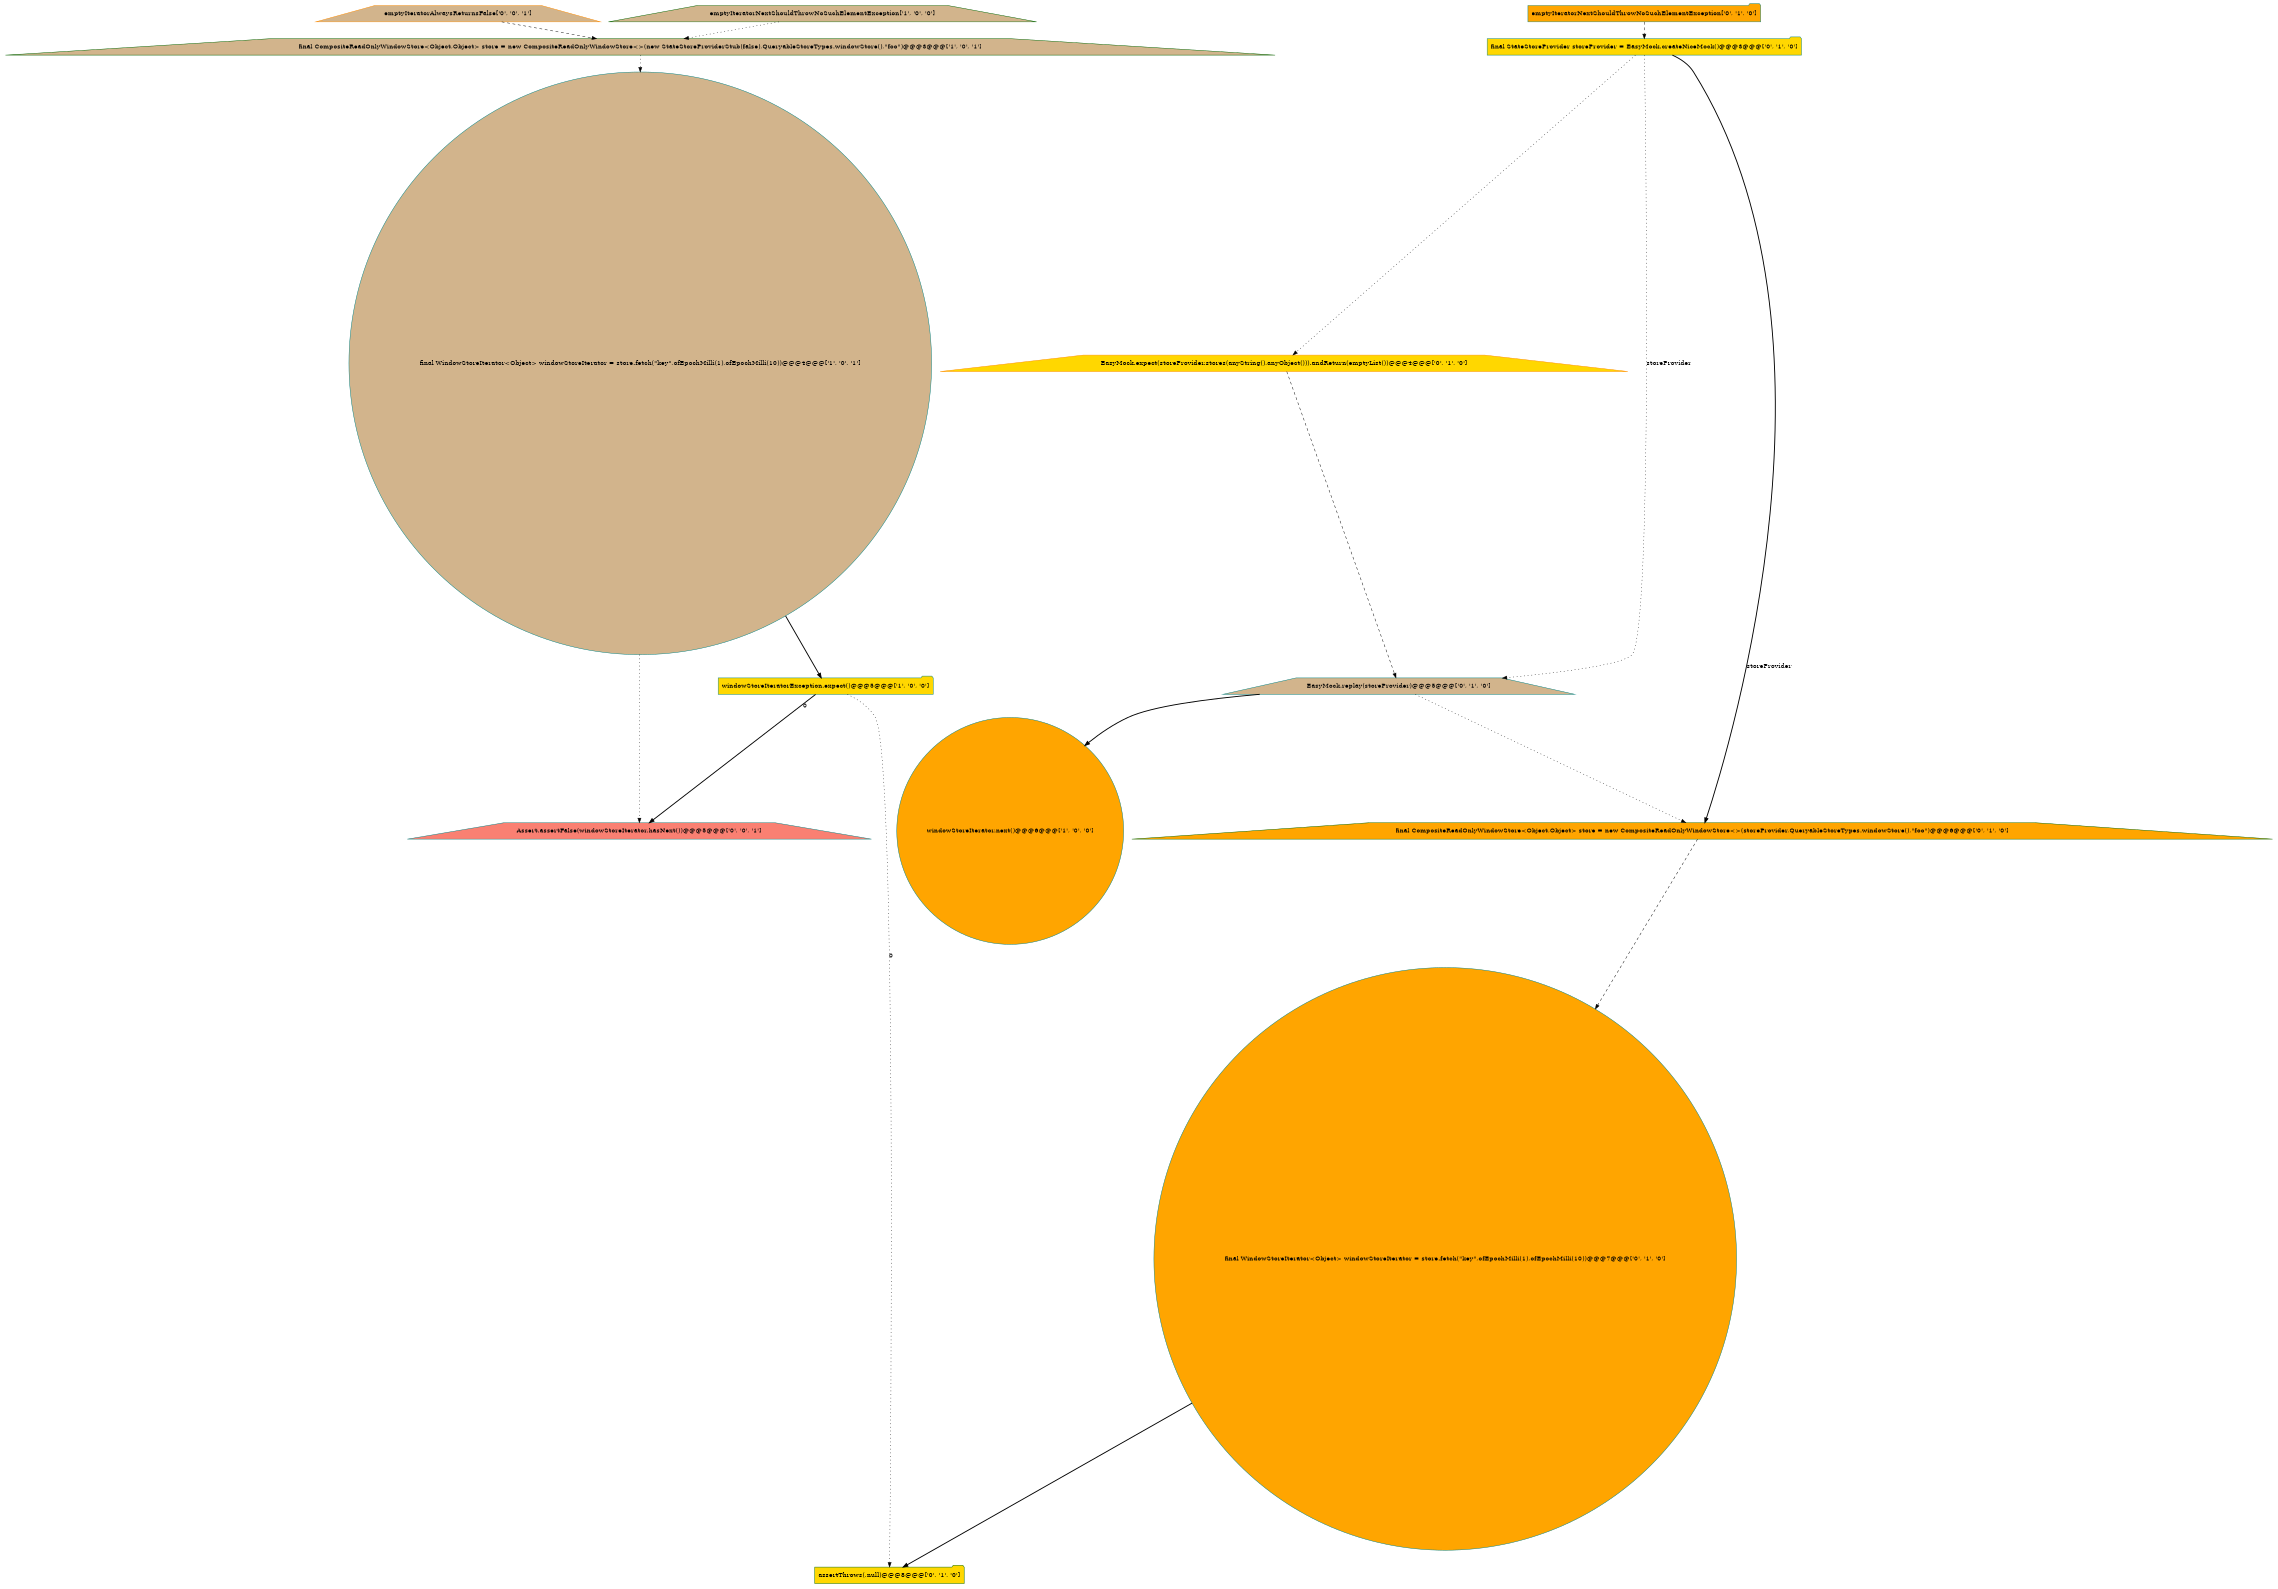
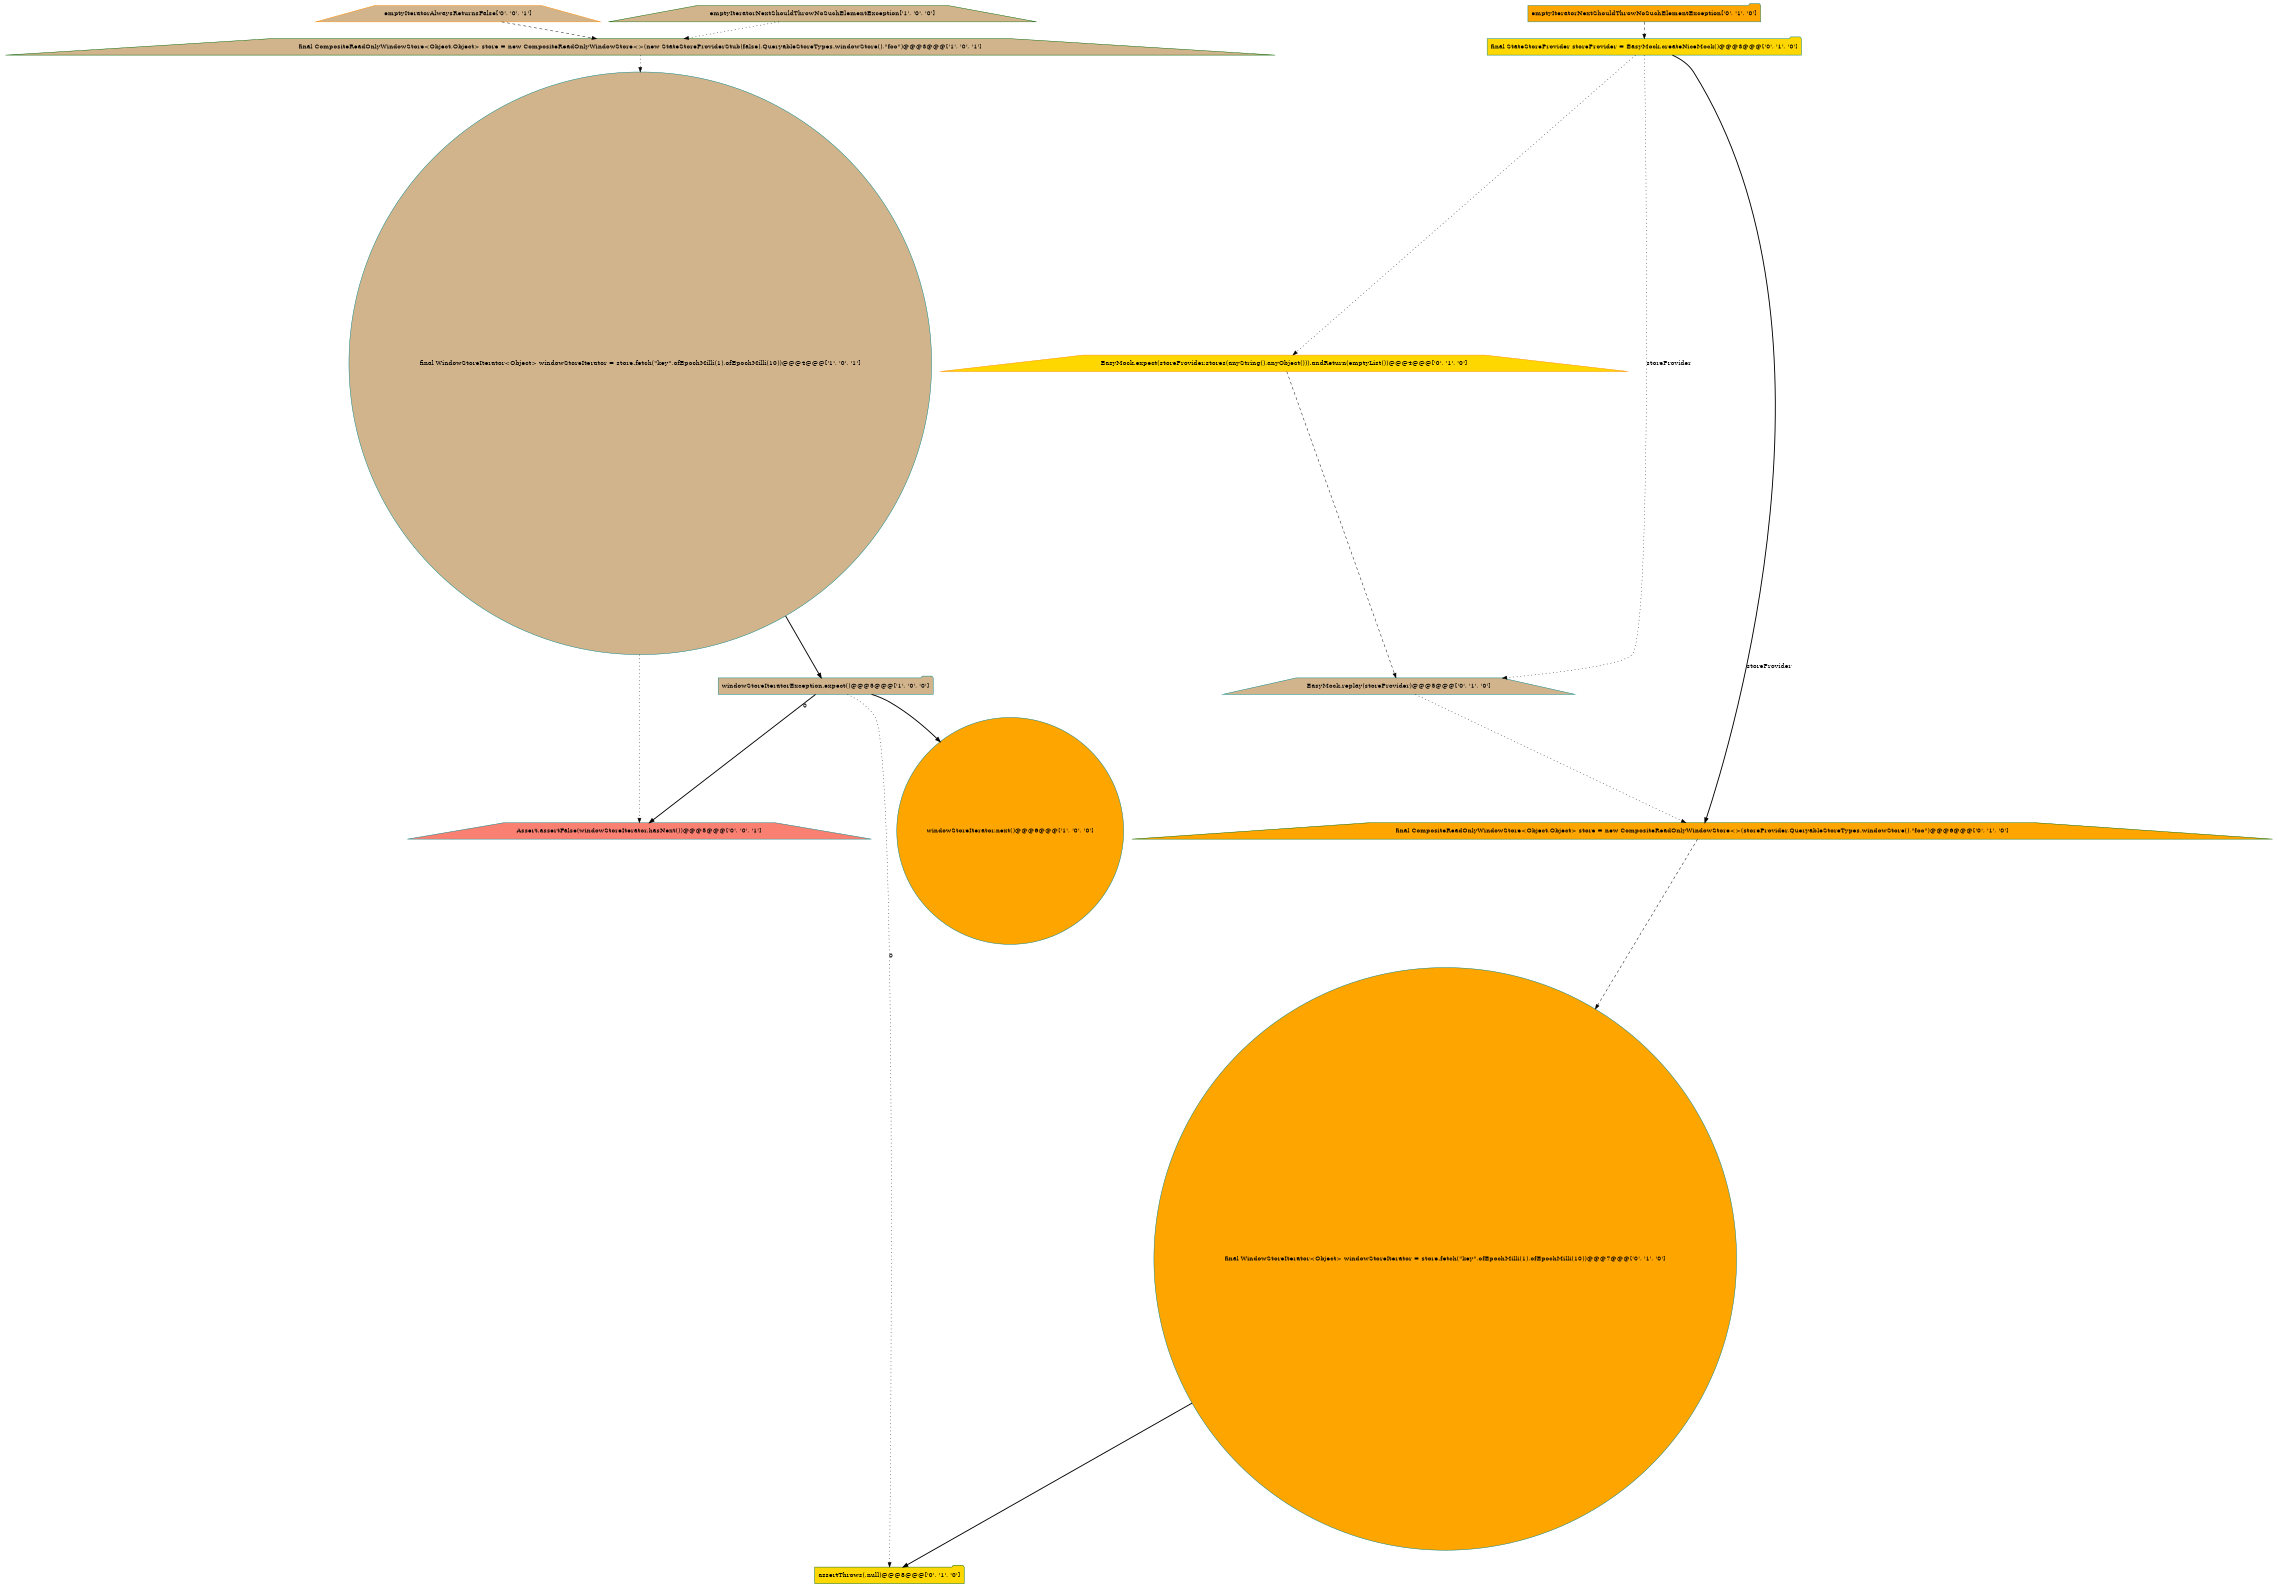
(826, 686) -> (826, 686)
(1170, 706) -> (906, 713)
